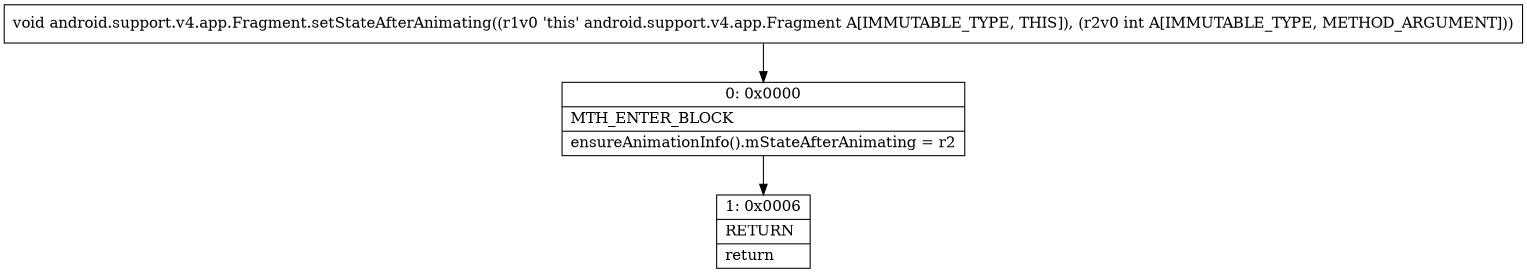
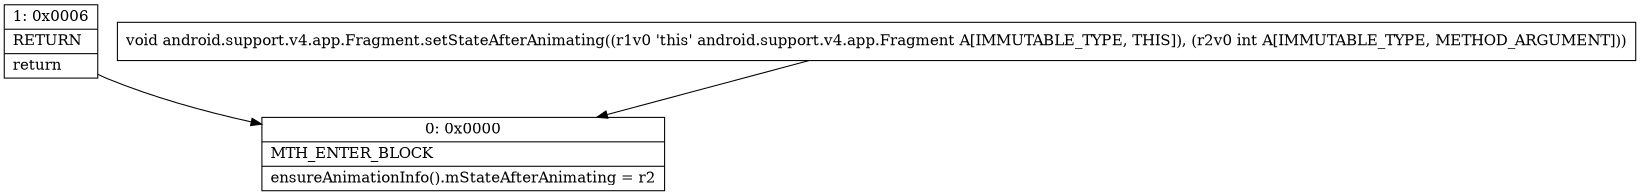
(763, 170) -> (173, 102)
